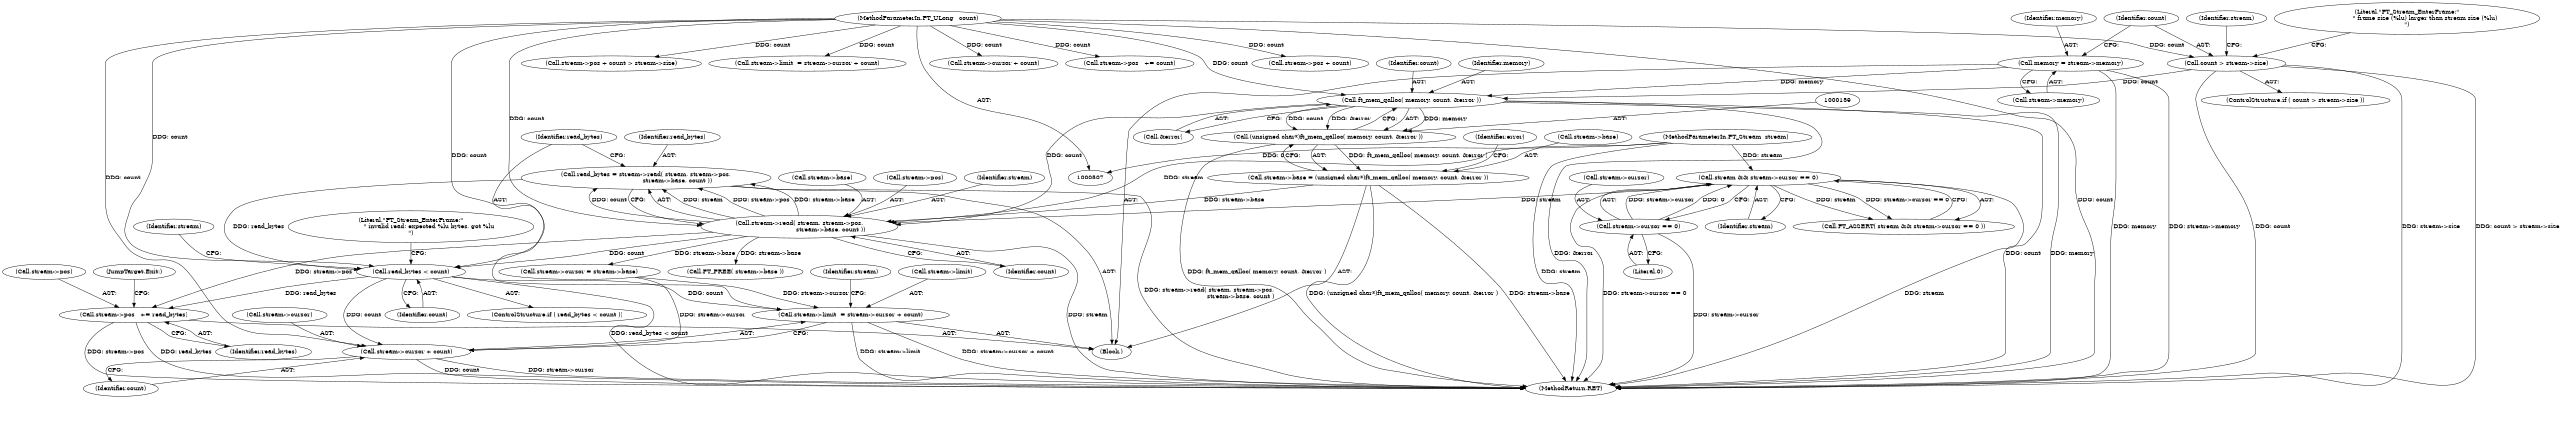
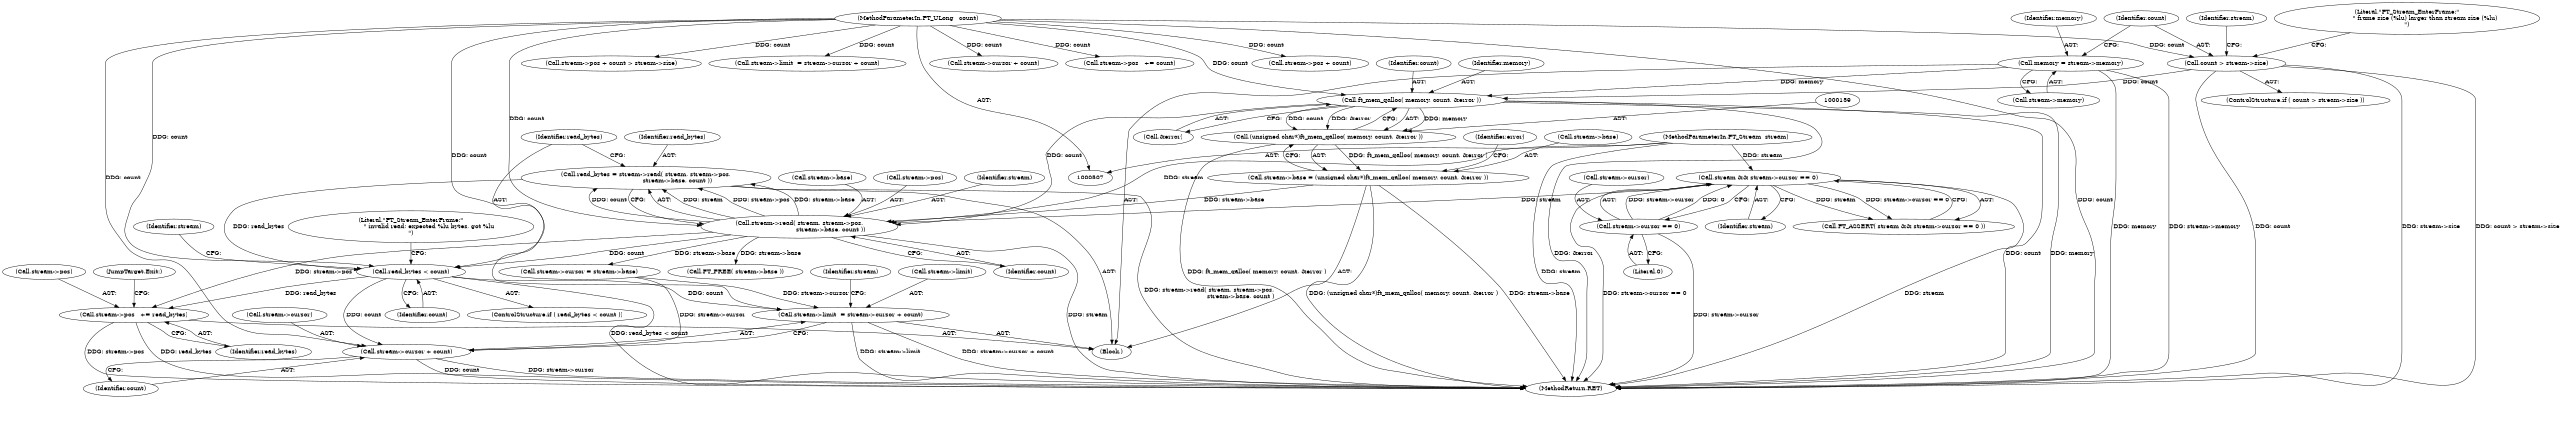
(1273, 156) -> (1273, 156)
